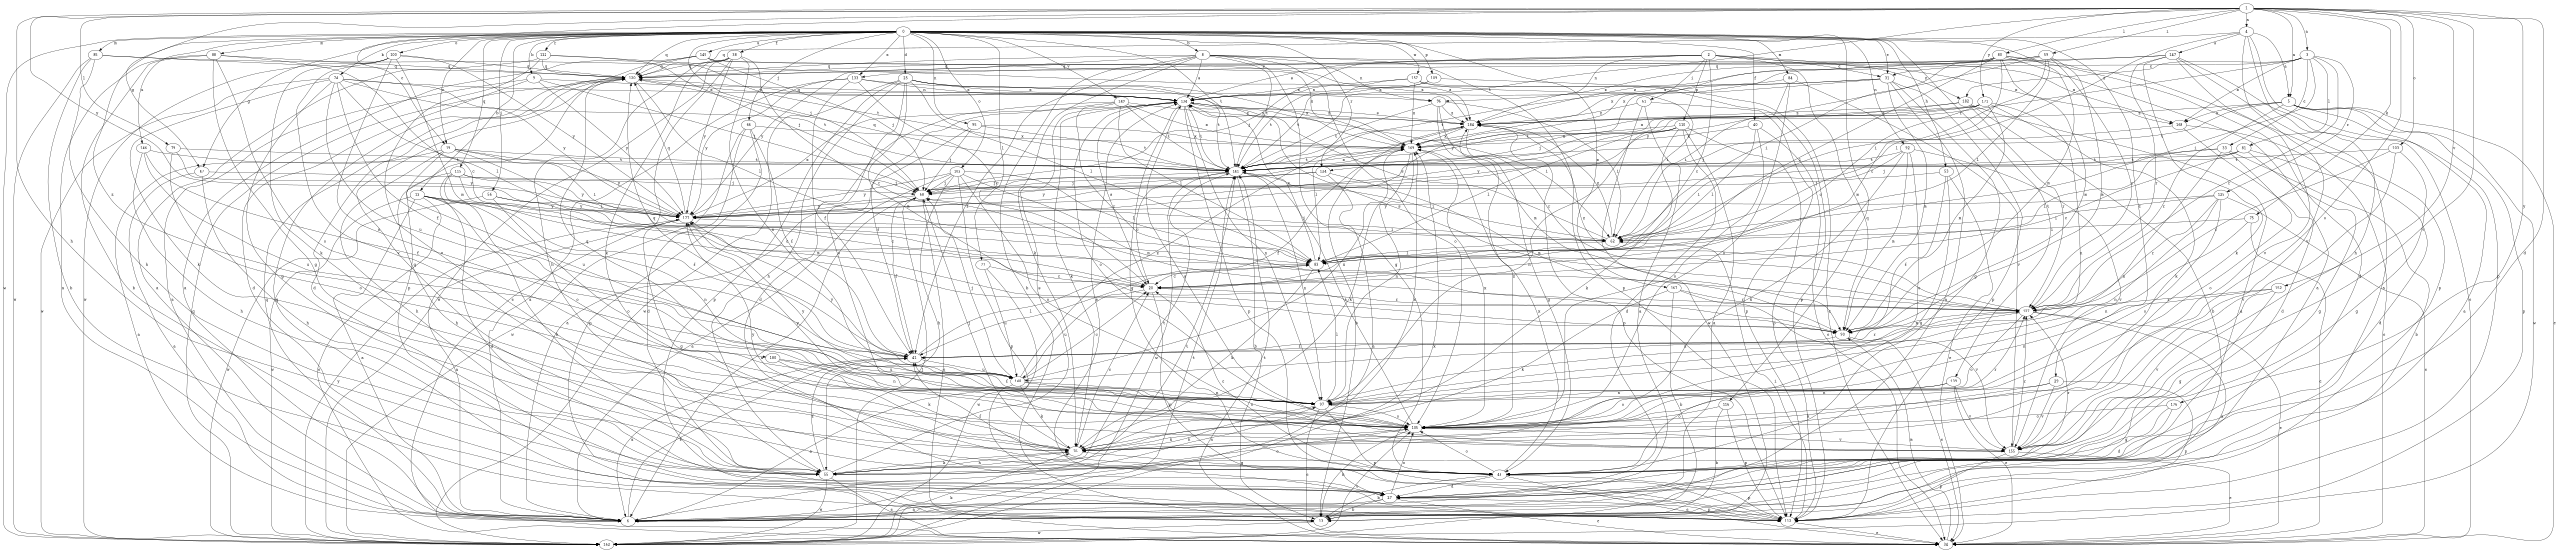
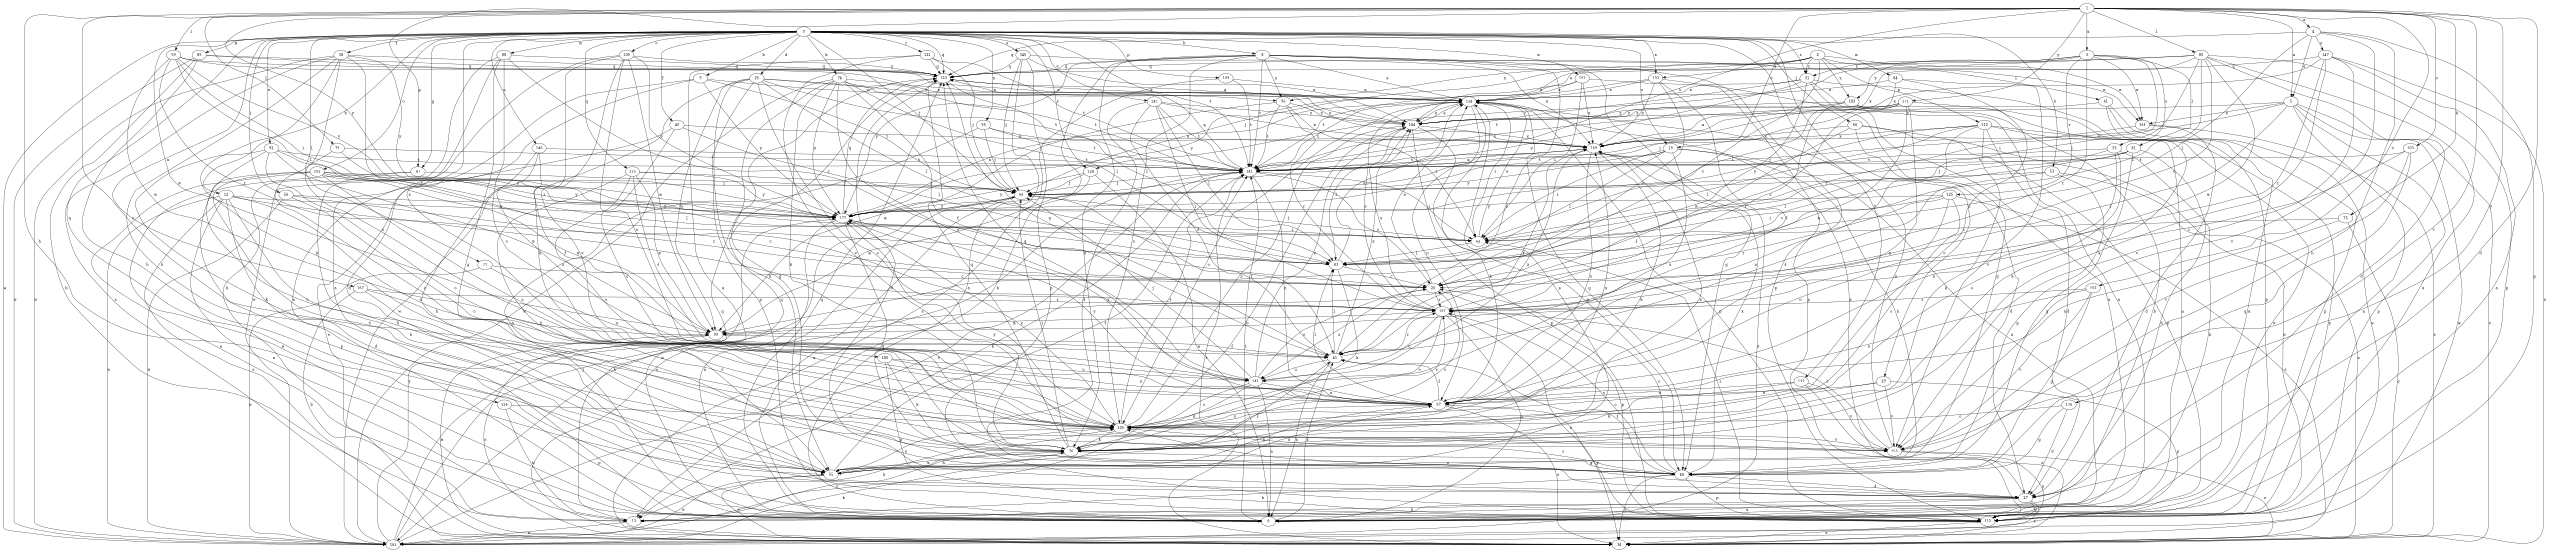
(1838, 157) -> none
(1571, 159) -> (1372, 239)
none -> (1389, 510)
